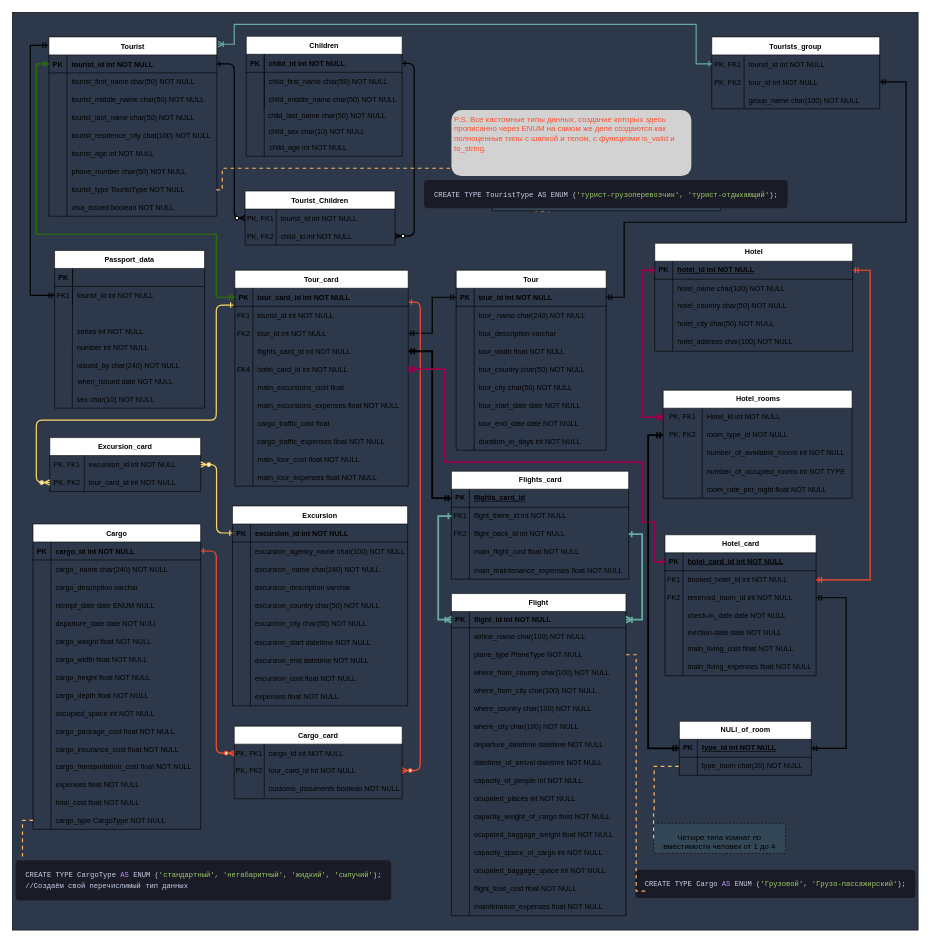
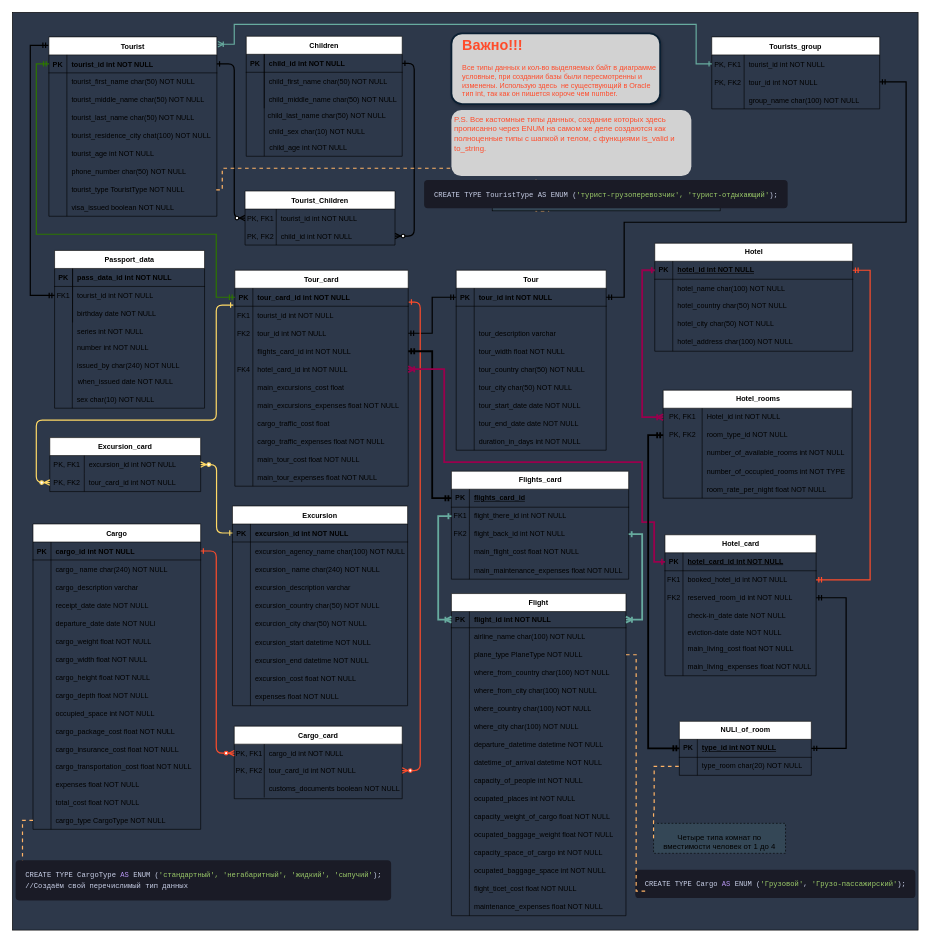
none -> (556, 69)
none -> (139, 278)
none -> (139, 314)
(540, 315) -> none
(106, 605) -> (104, 605)
